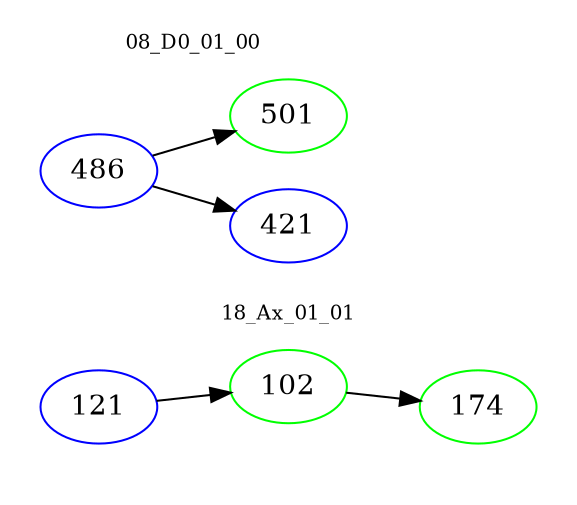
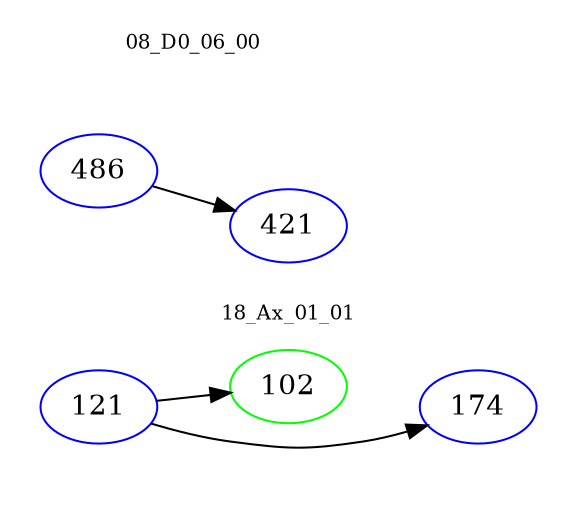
(194, 44) -> (194, 44)
(289, 116) -> none
(373, 396) -> (279, 447)
(478, 407) -> (478, 407)
